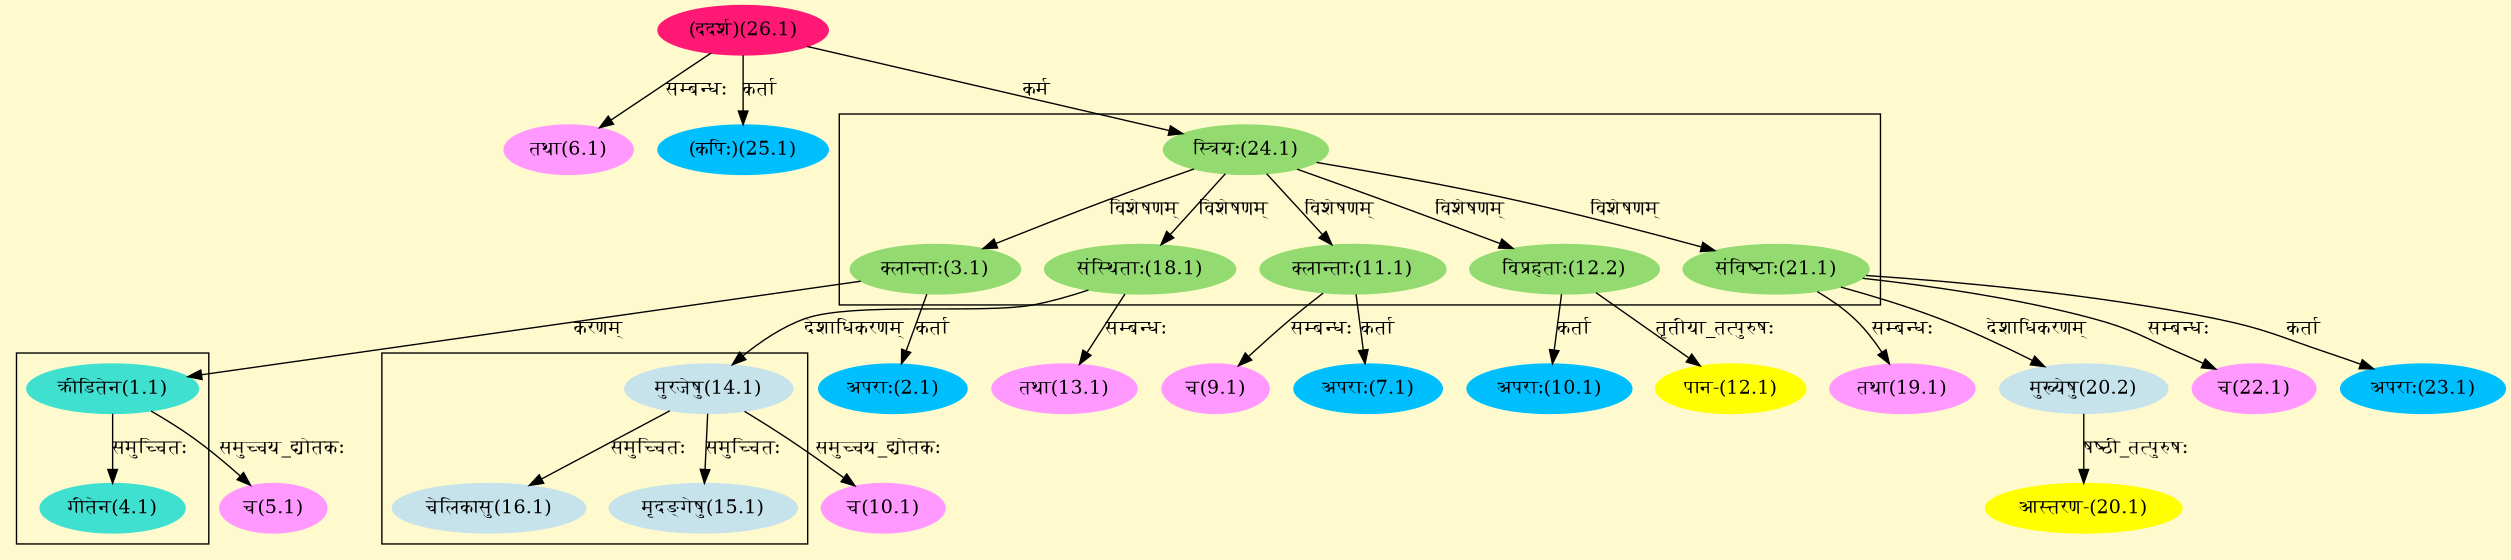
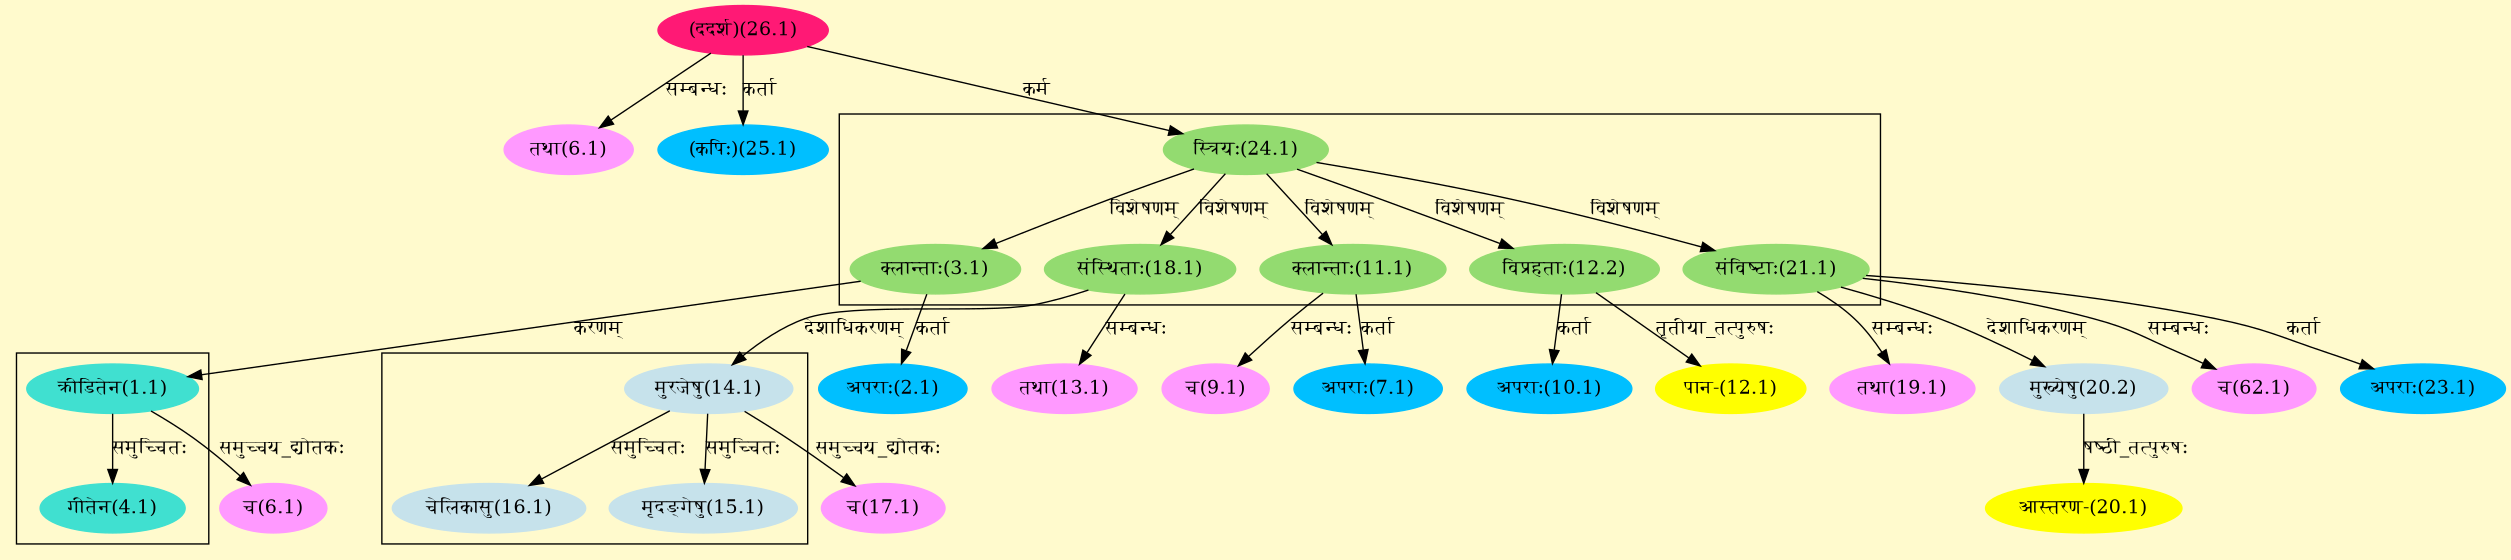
(2254, 389) -> (2254, 389)
(273, 508) -> (273, 508)
(883, 508) -> (883, 508)
